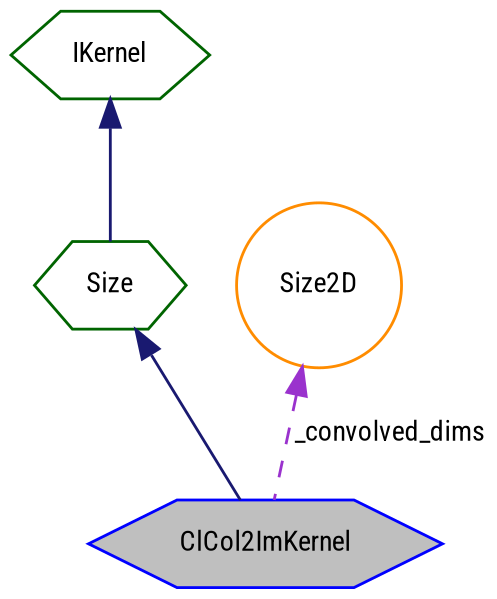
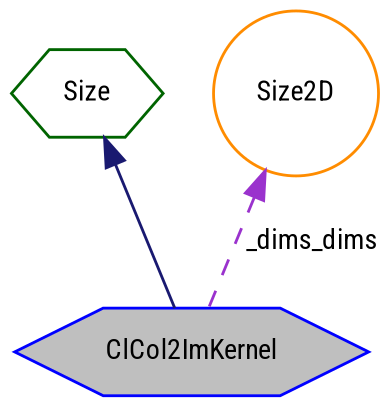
(110, 55) -> none
(387, 434) -> (309, 242)
